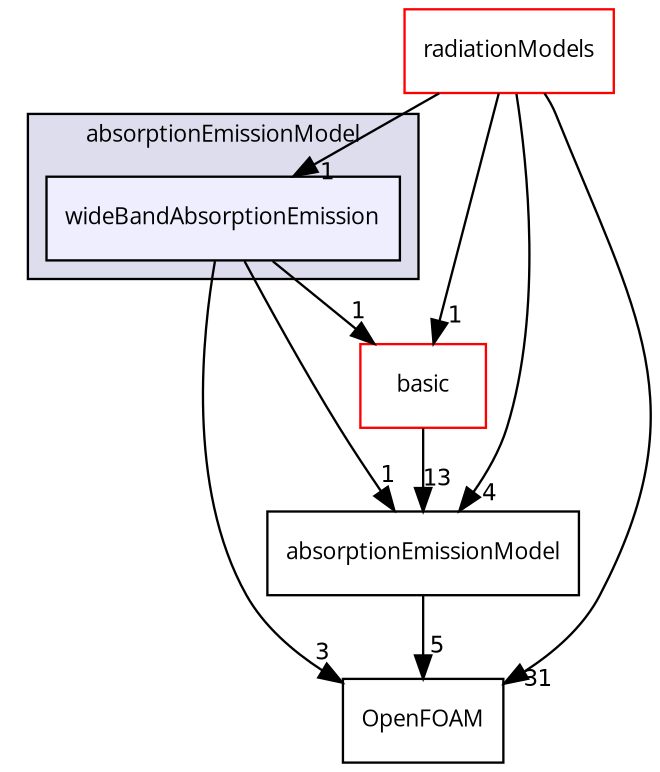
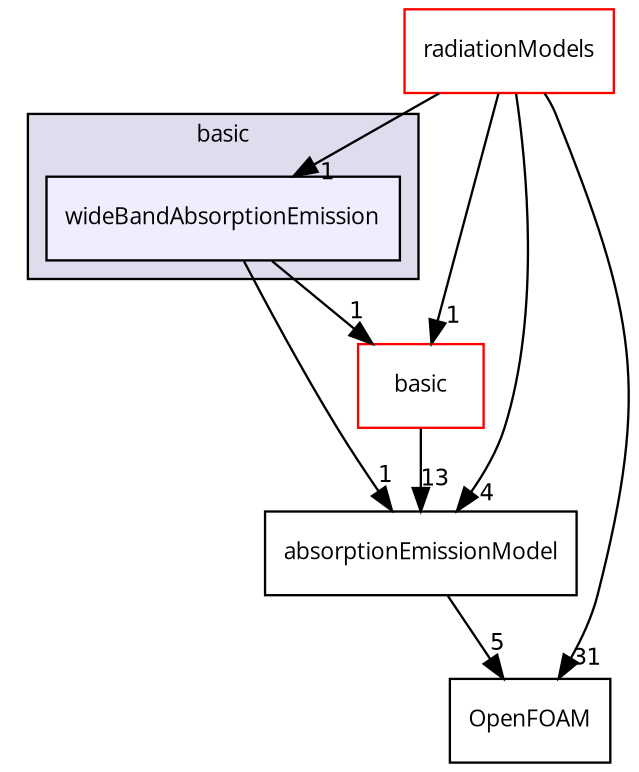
(223, 136) -> (223, 136)
(210, 485) -> none
